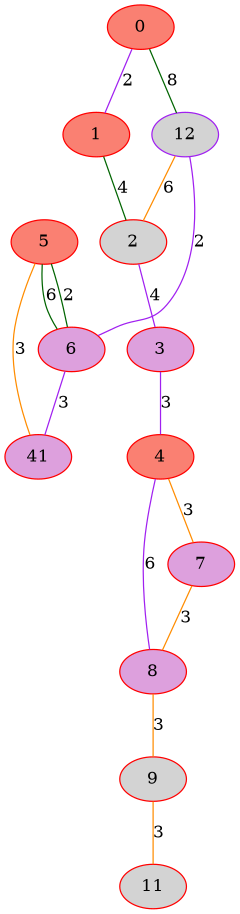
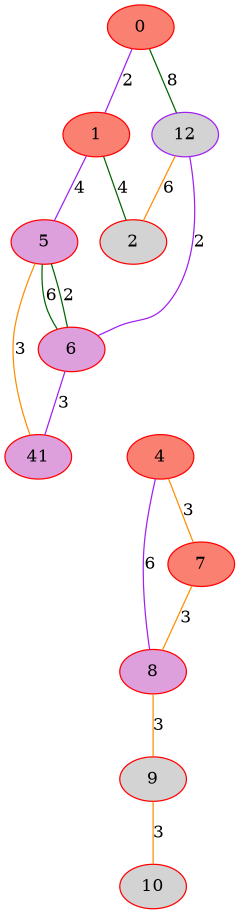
none -> (70, 188)
(44, 242) -> (44, 242)
(161, 349) -> none
(201, 564) -> (201, 564)
(153, 887) -> (153, 887)
